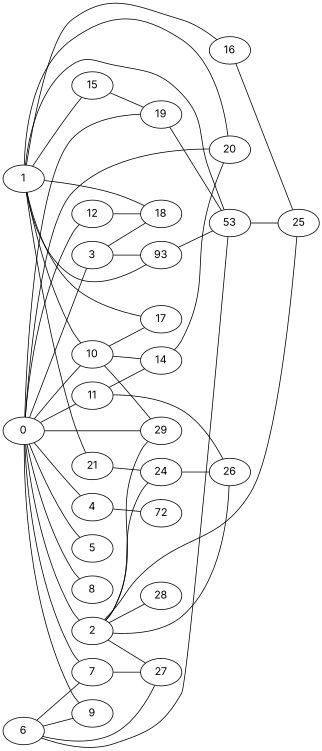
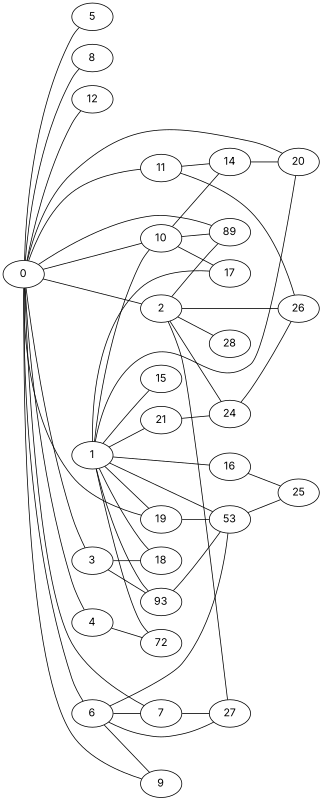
(127, 100) -> (127, 487)
(127, 214) -> none
(161, 431) -> (230, 232)
(262, 463) -> none
none -> (35, 498)
none -> (117, 553)
